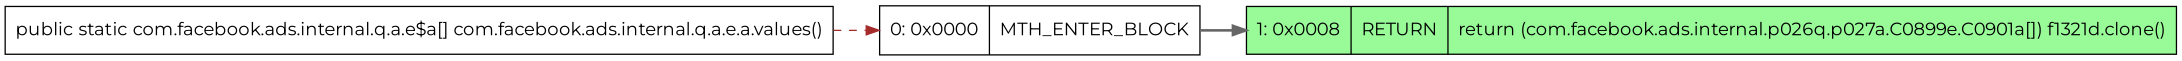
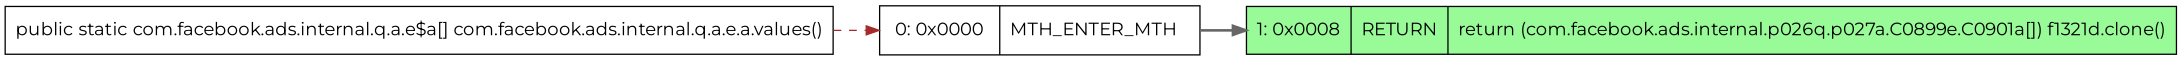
(1095, 30) -> (1094, 30)
